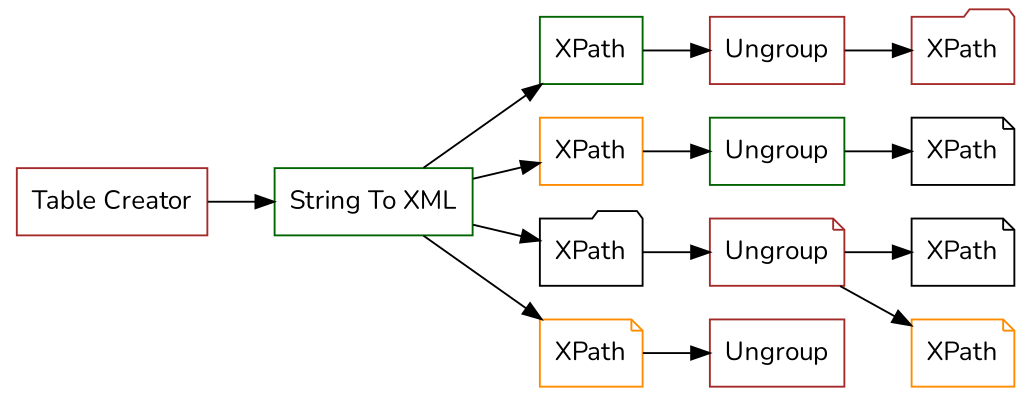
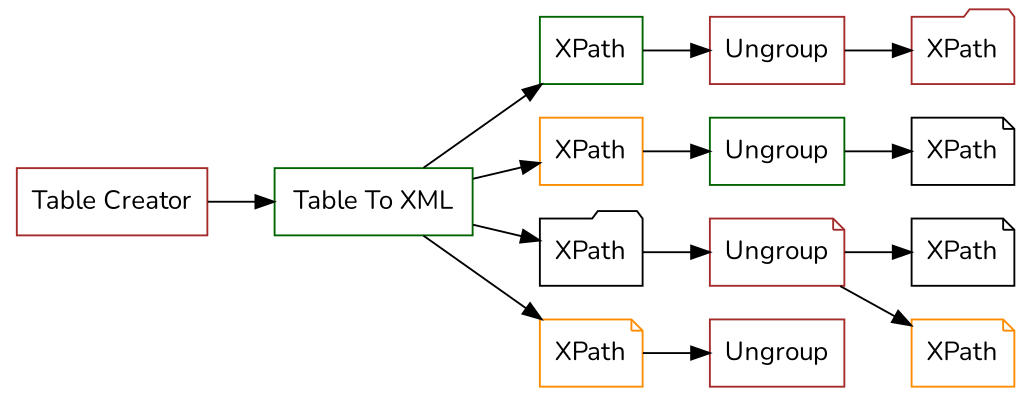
(374, 202) -> (374, 202)
